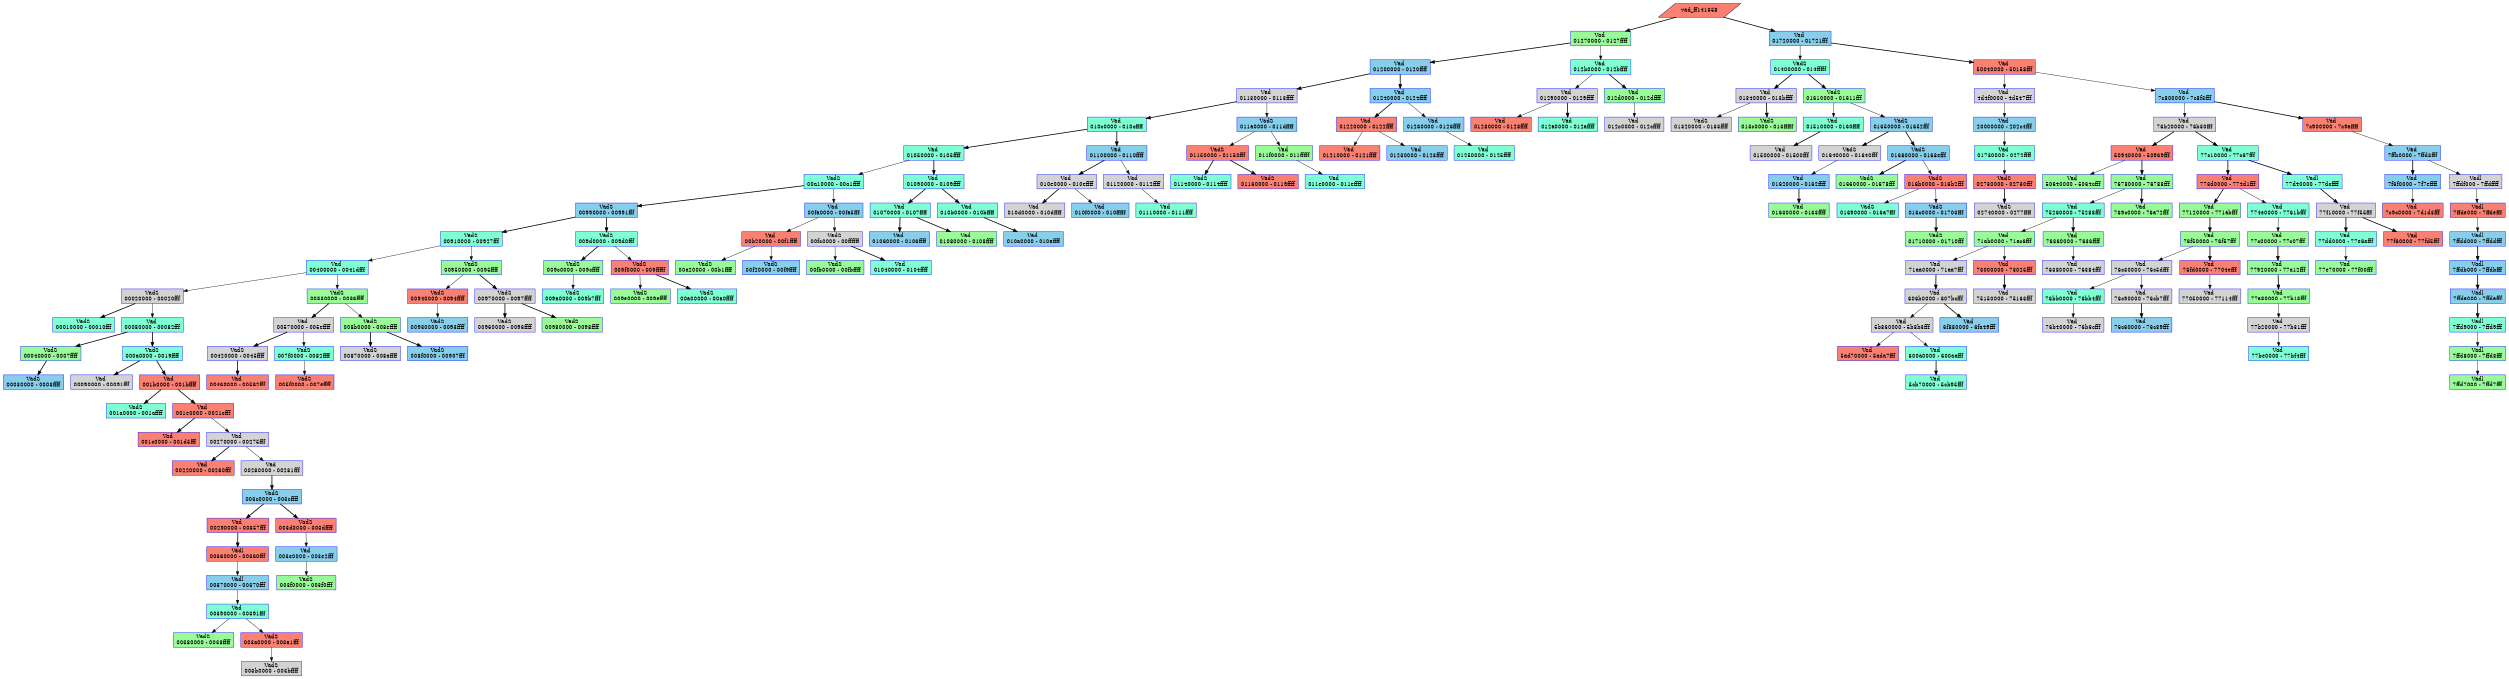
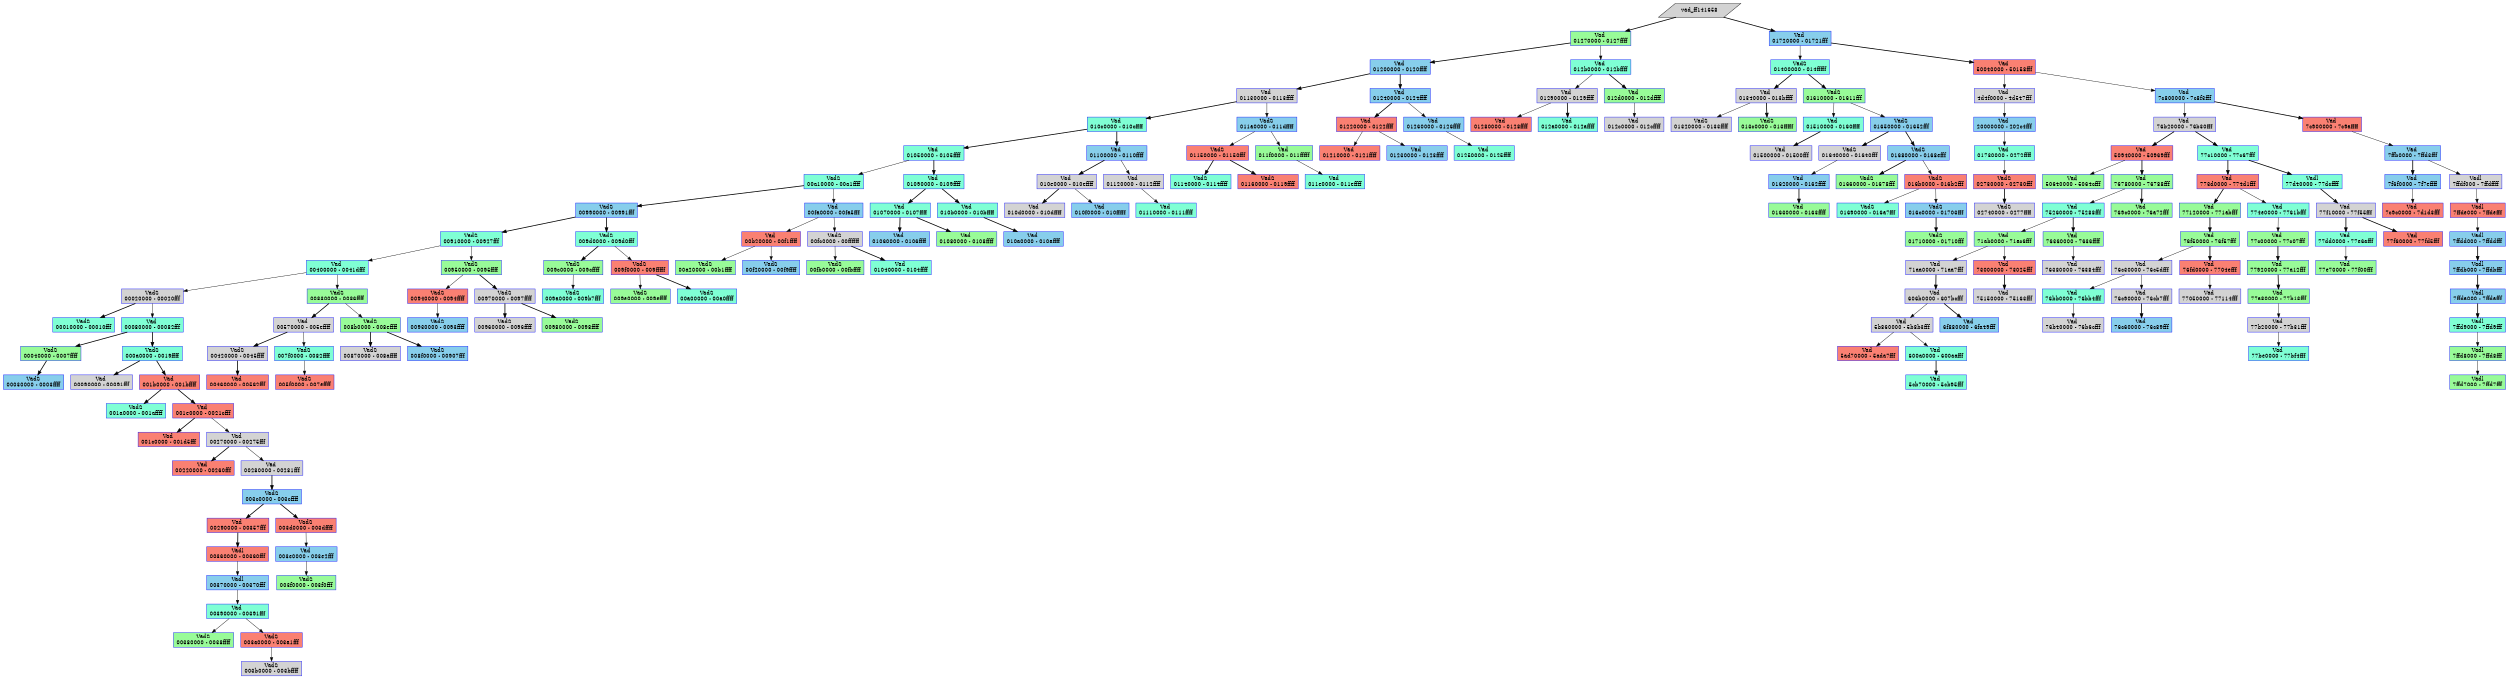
(1700, 10) -> (1700, 10)
